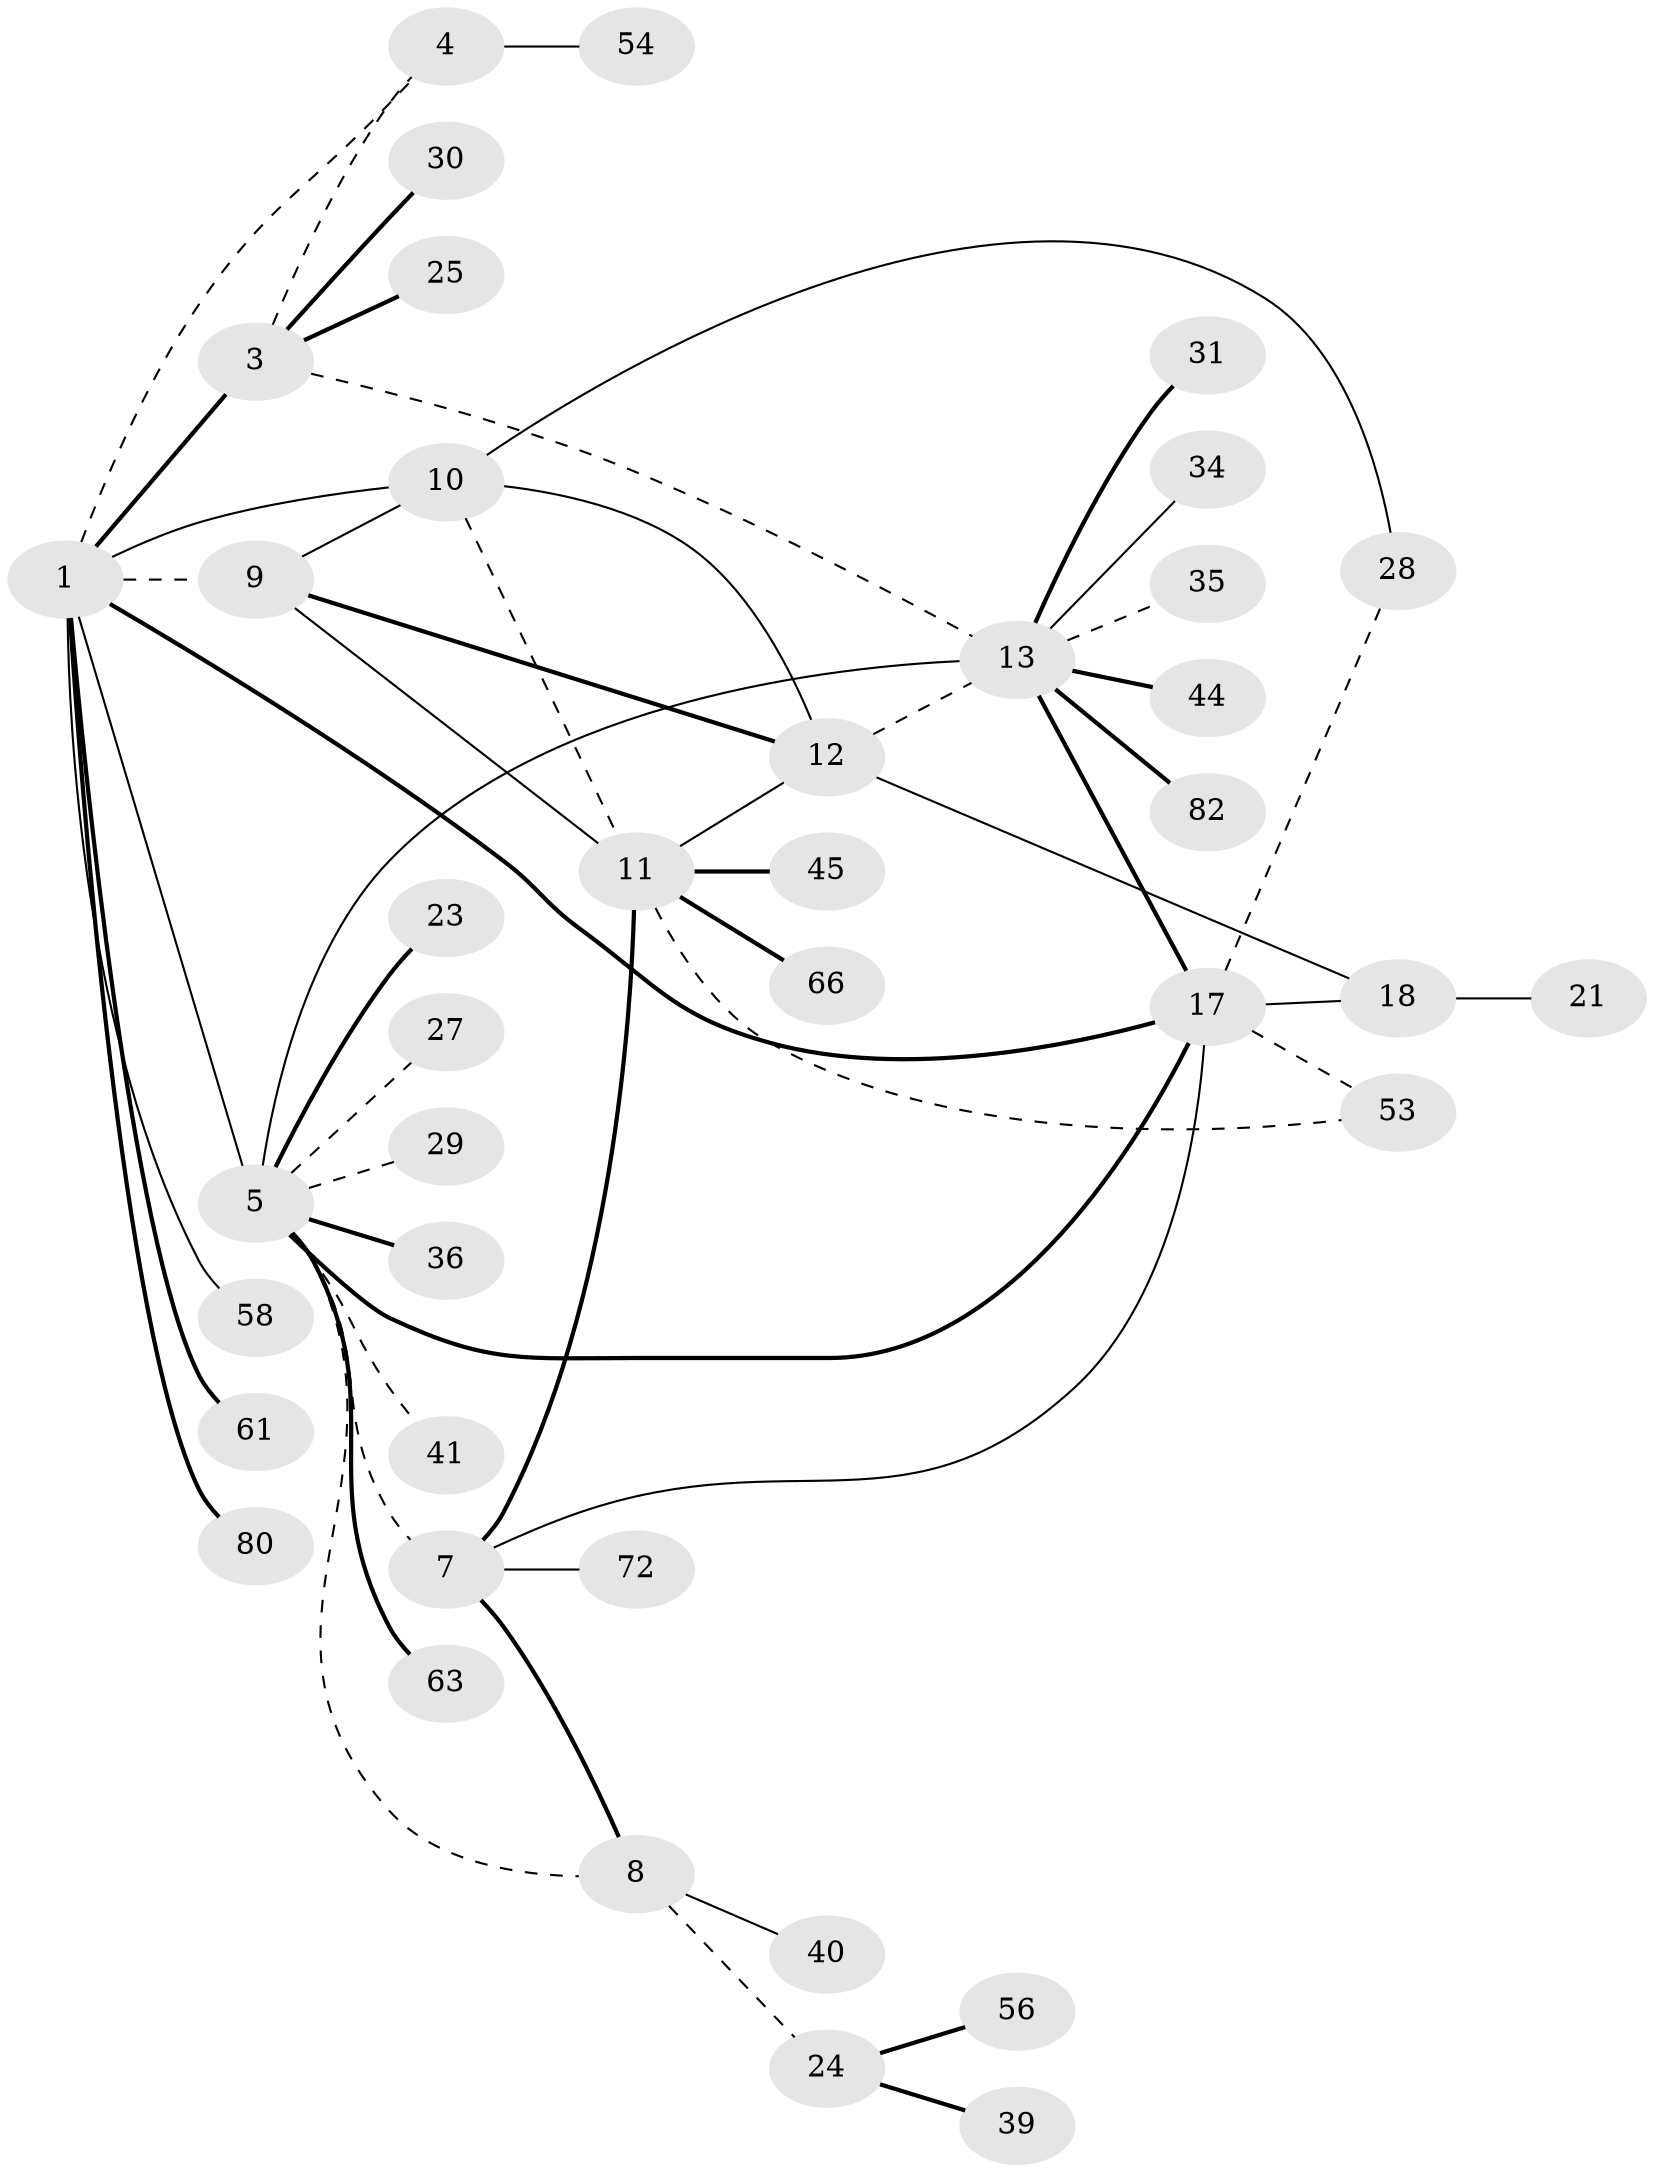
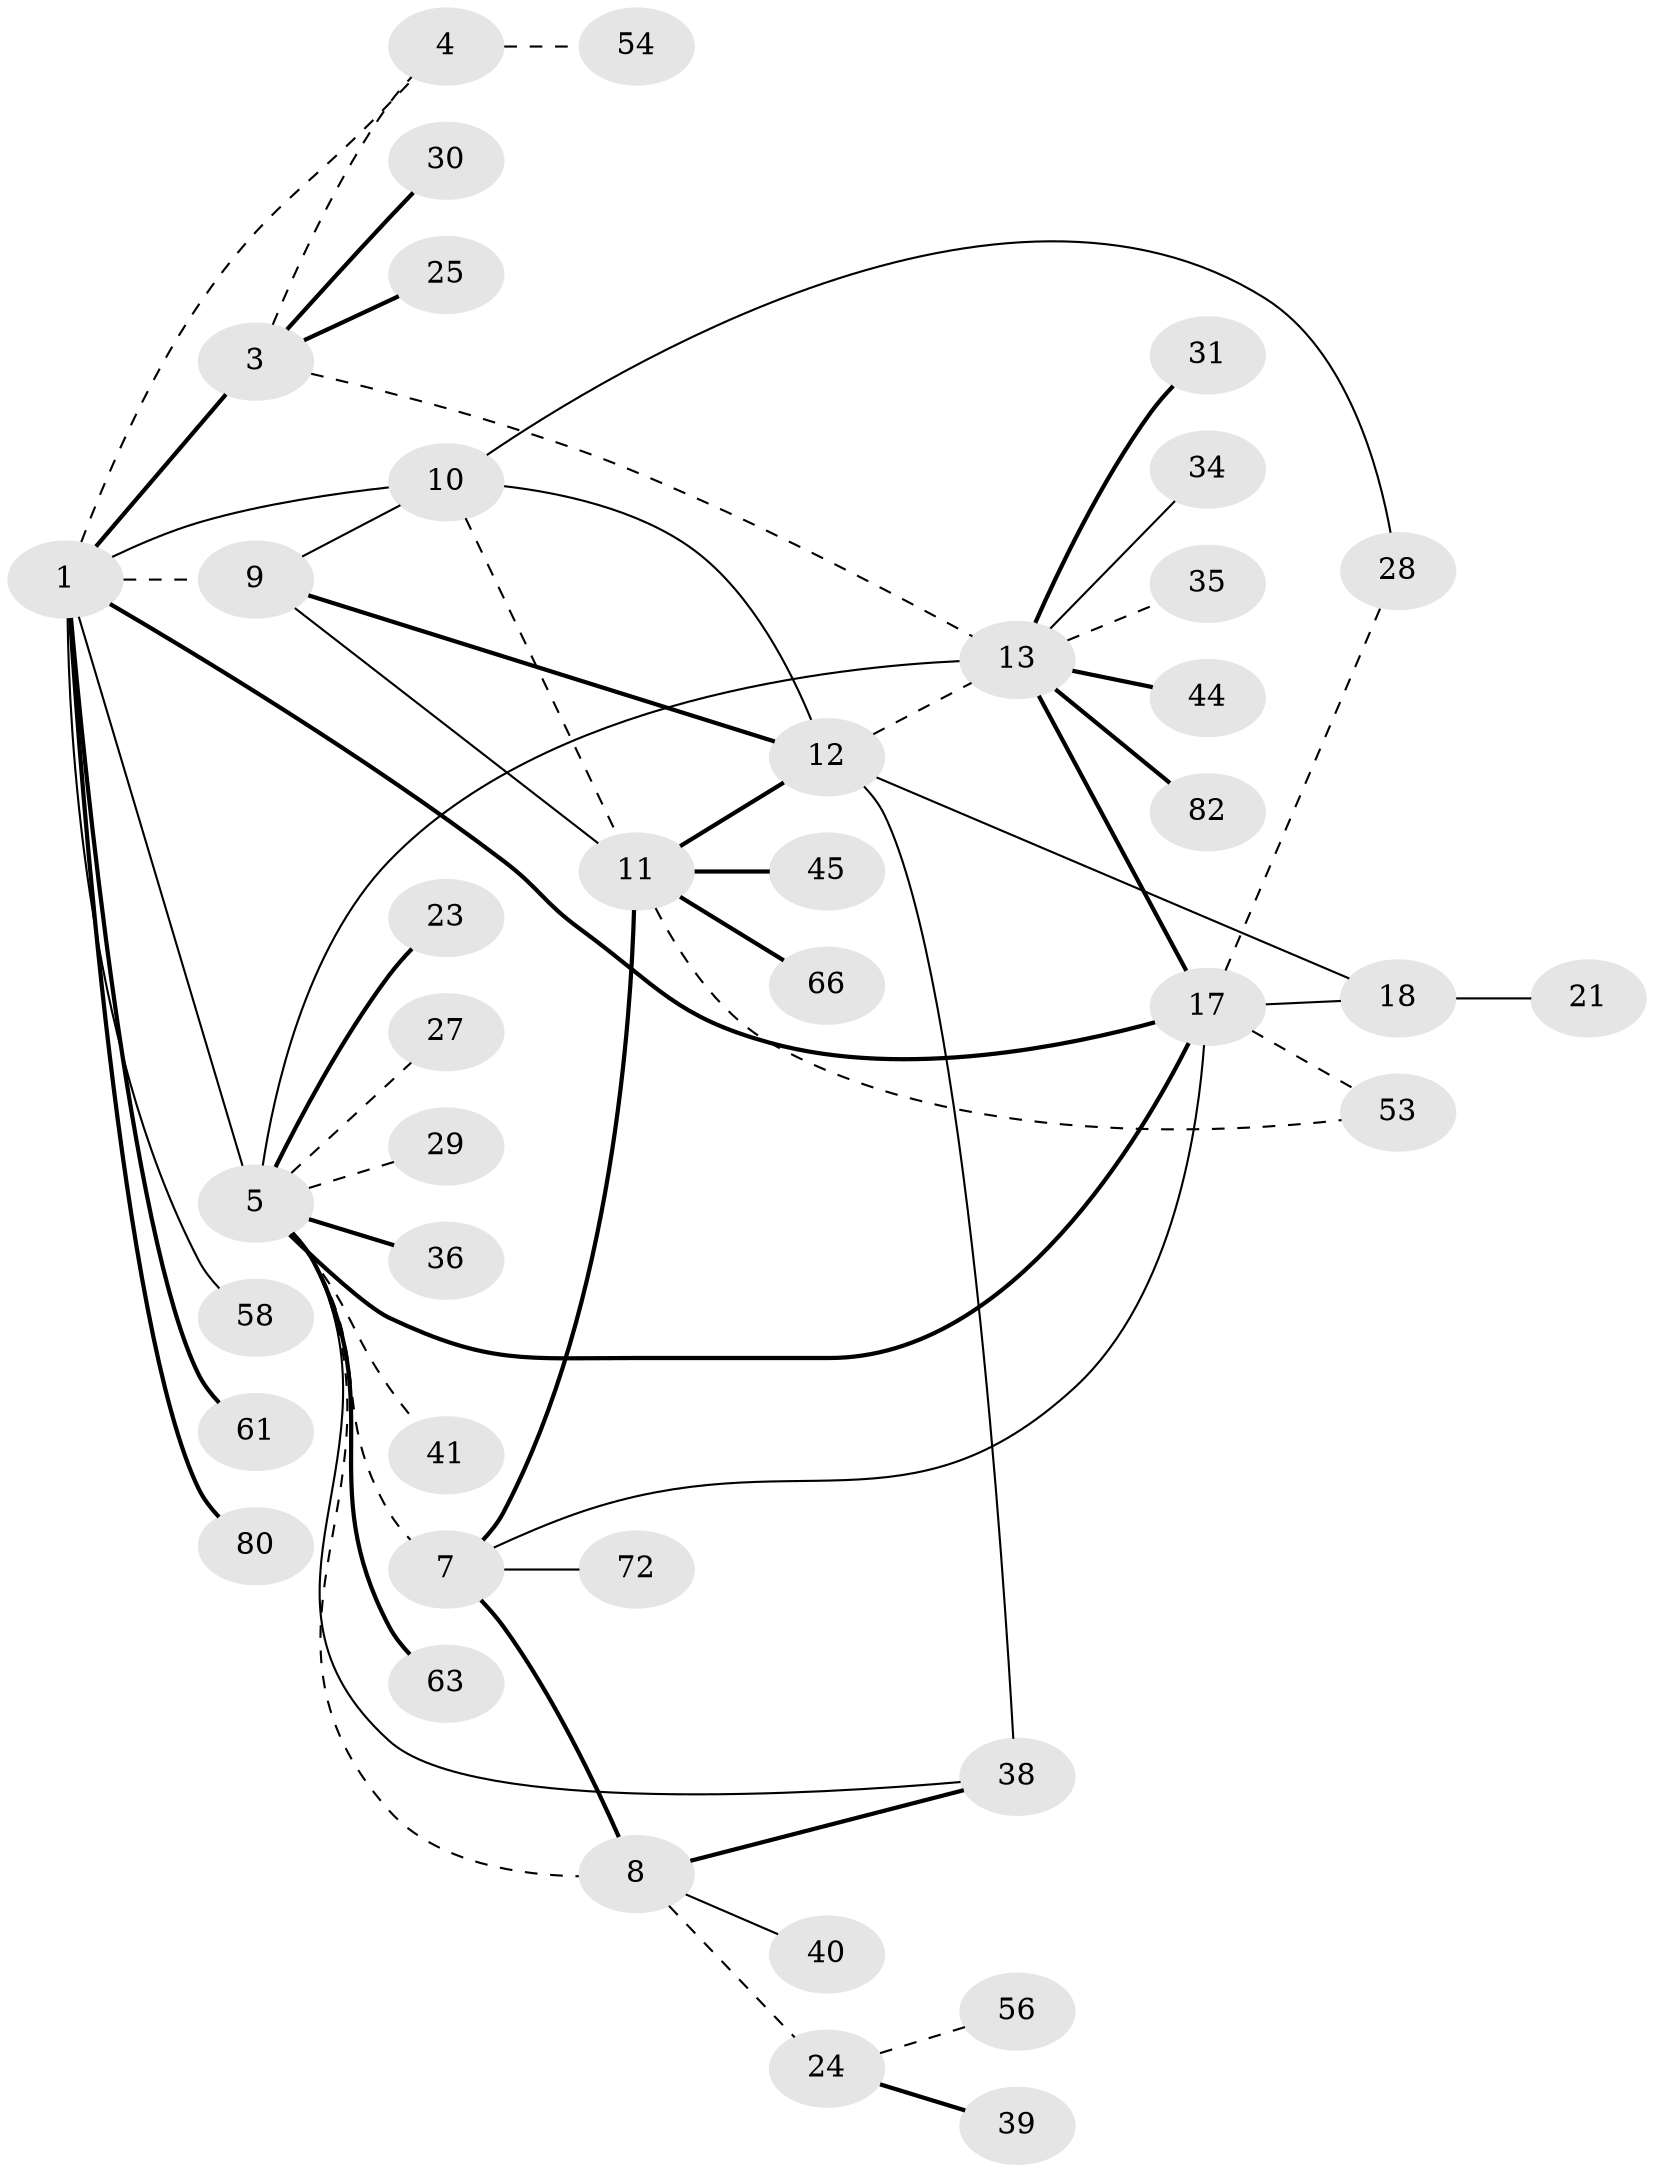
(542, 47) -> (542, 47)
(732, 814) -> (732, 814)
none -> (1017, 1777)
(923, 2040) -> (923, 2040)
